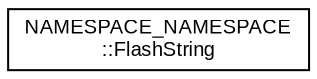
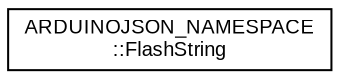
(159, 40) -> (170, 40)
